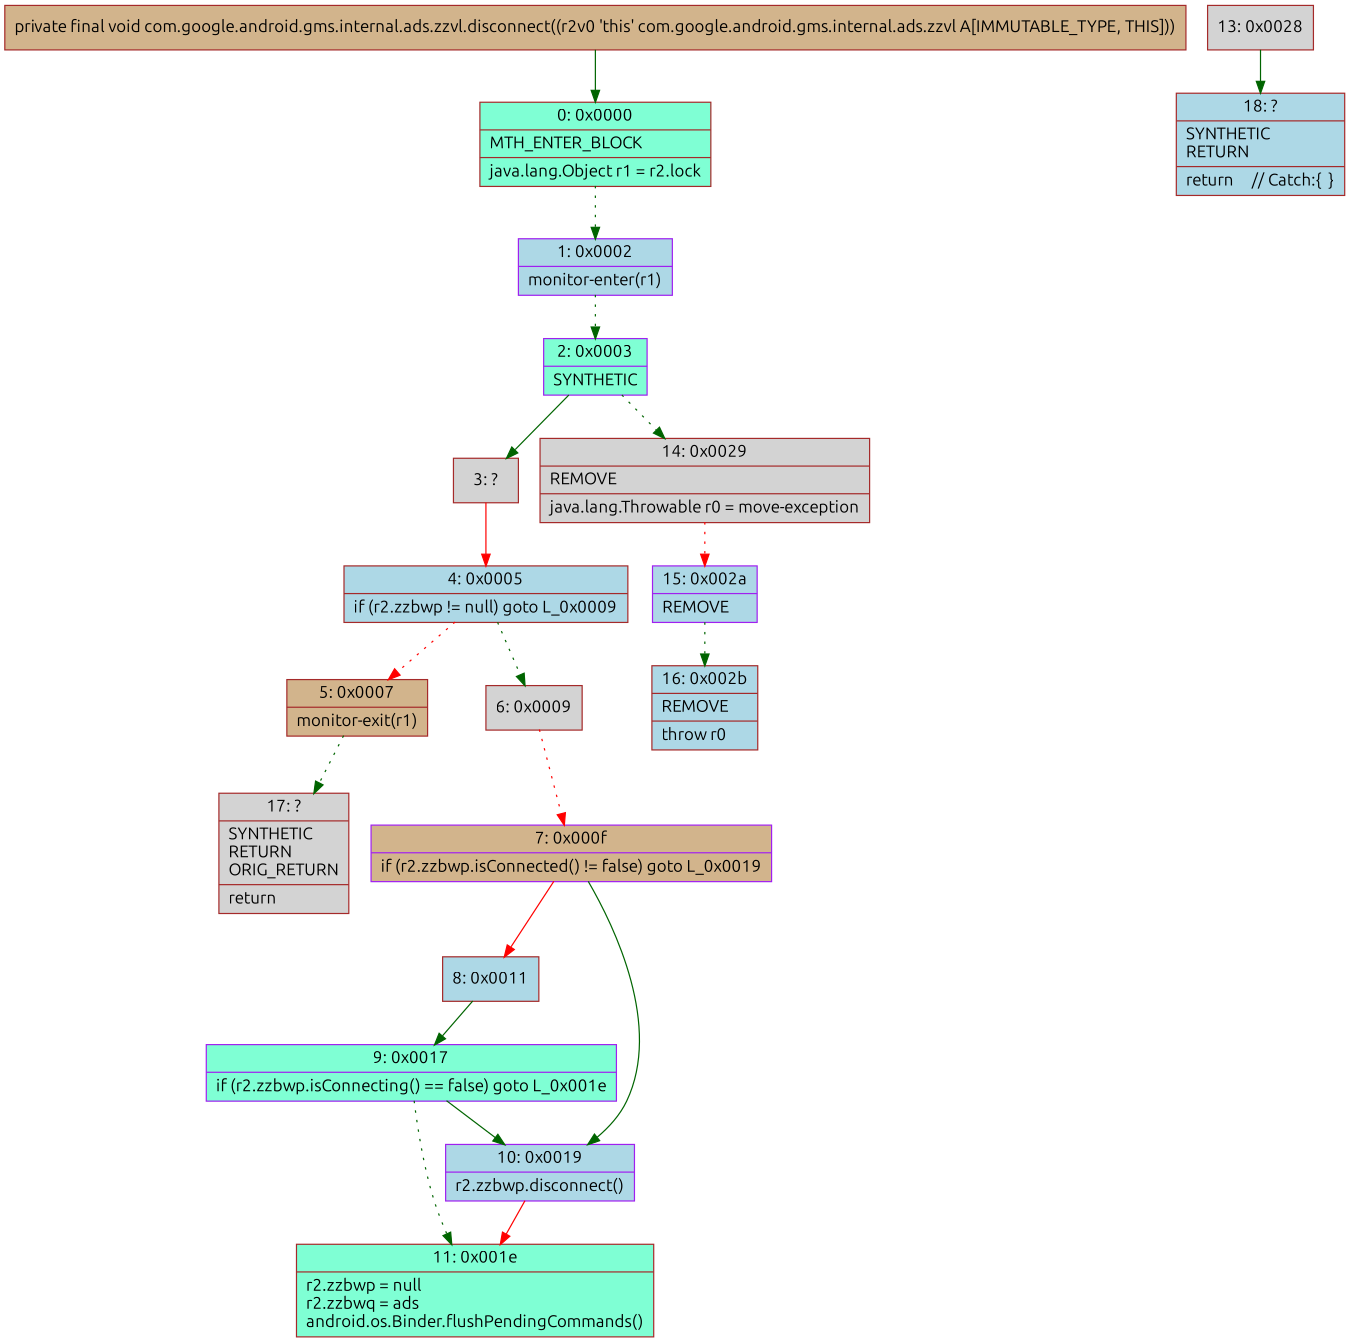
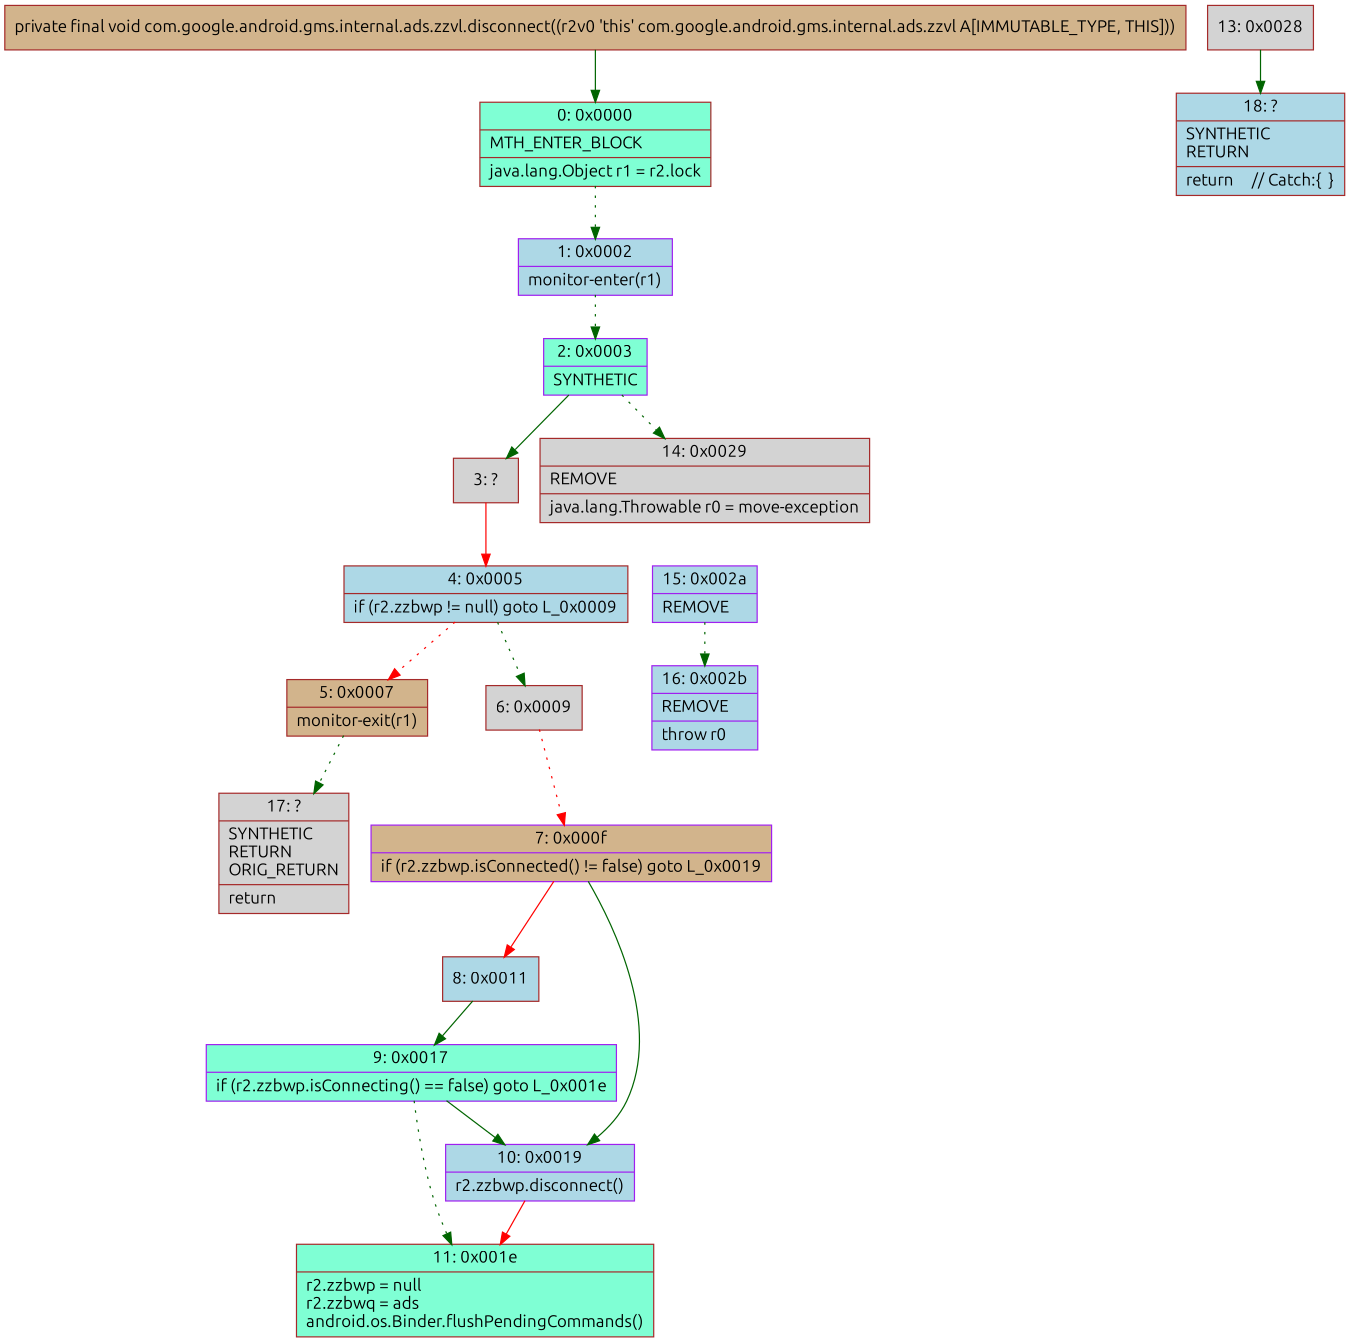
(705, 538) -> none
(705, 708) -> (705, 708)
